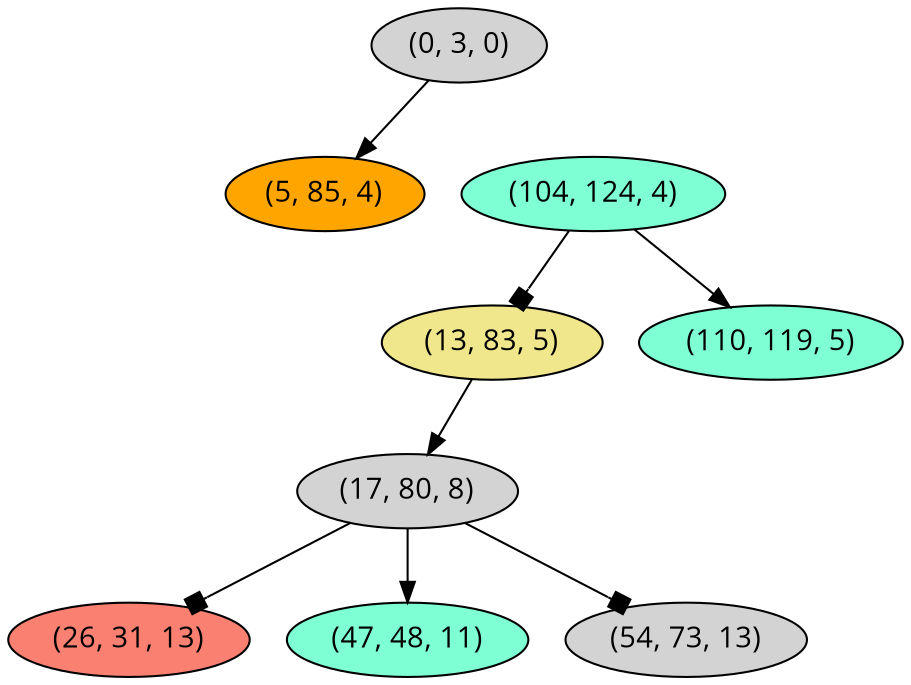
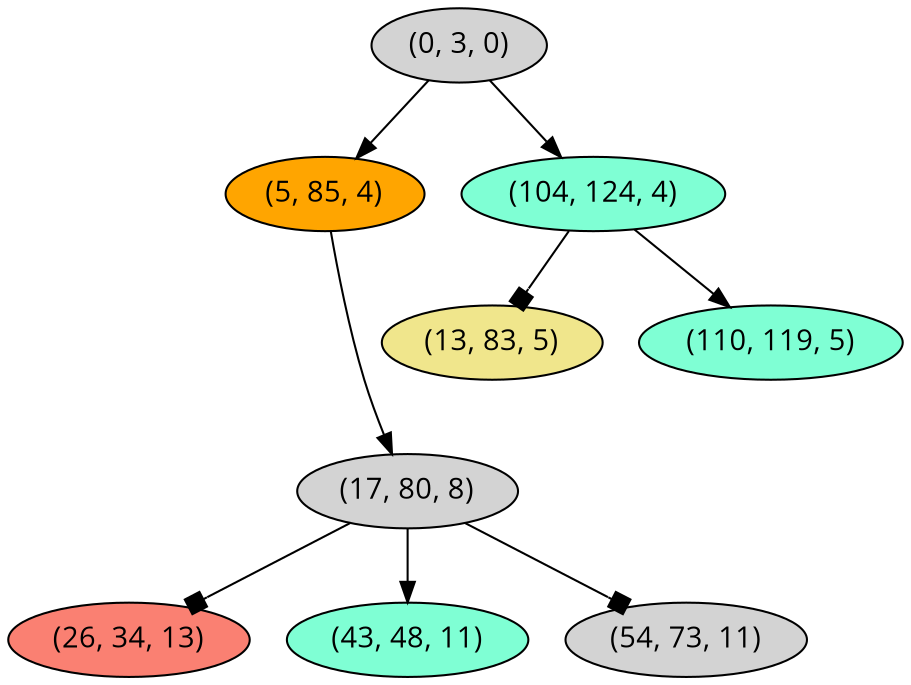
none -> (518, 111)
(455, 408) -> (352, 335)
(129, 640) -> (129, 640)
(408, 640) -> (408, 640)
(686, 640) -> (686, 640)
